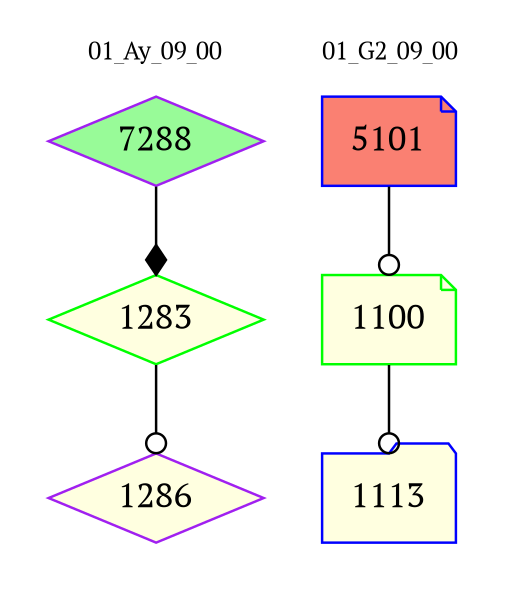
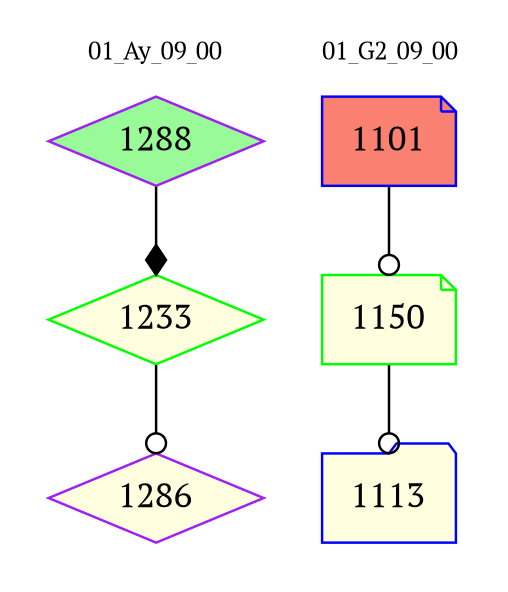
(156, 141) -> (156, 141)
(389, 141) -> (389, 141)
(156, 320) -> (156, 320)
(389, 320) -> (389, 320)
